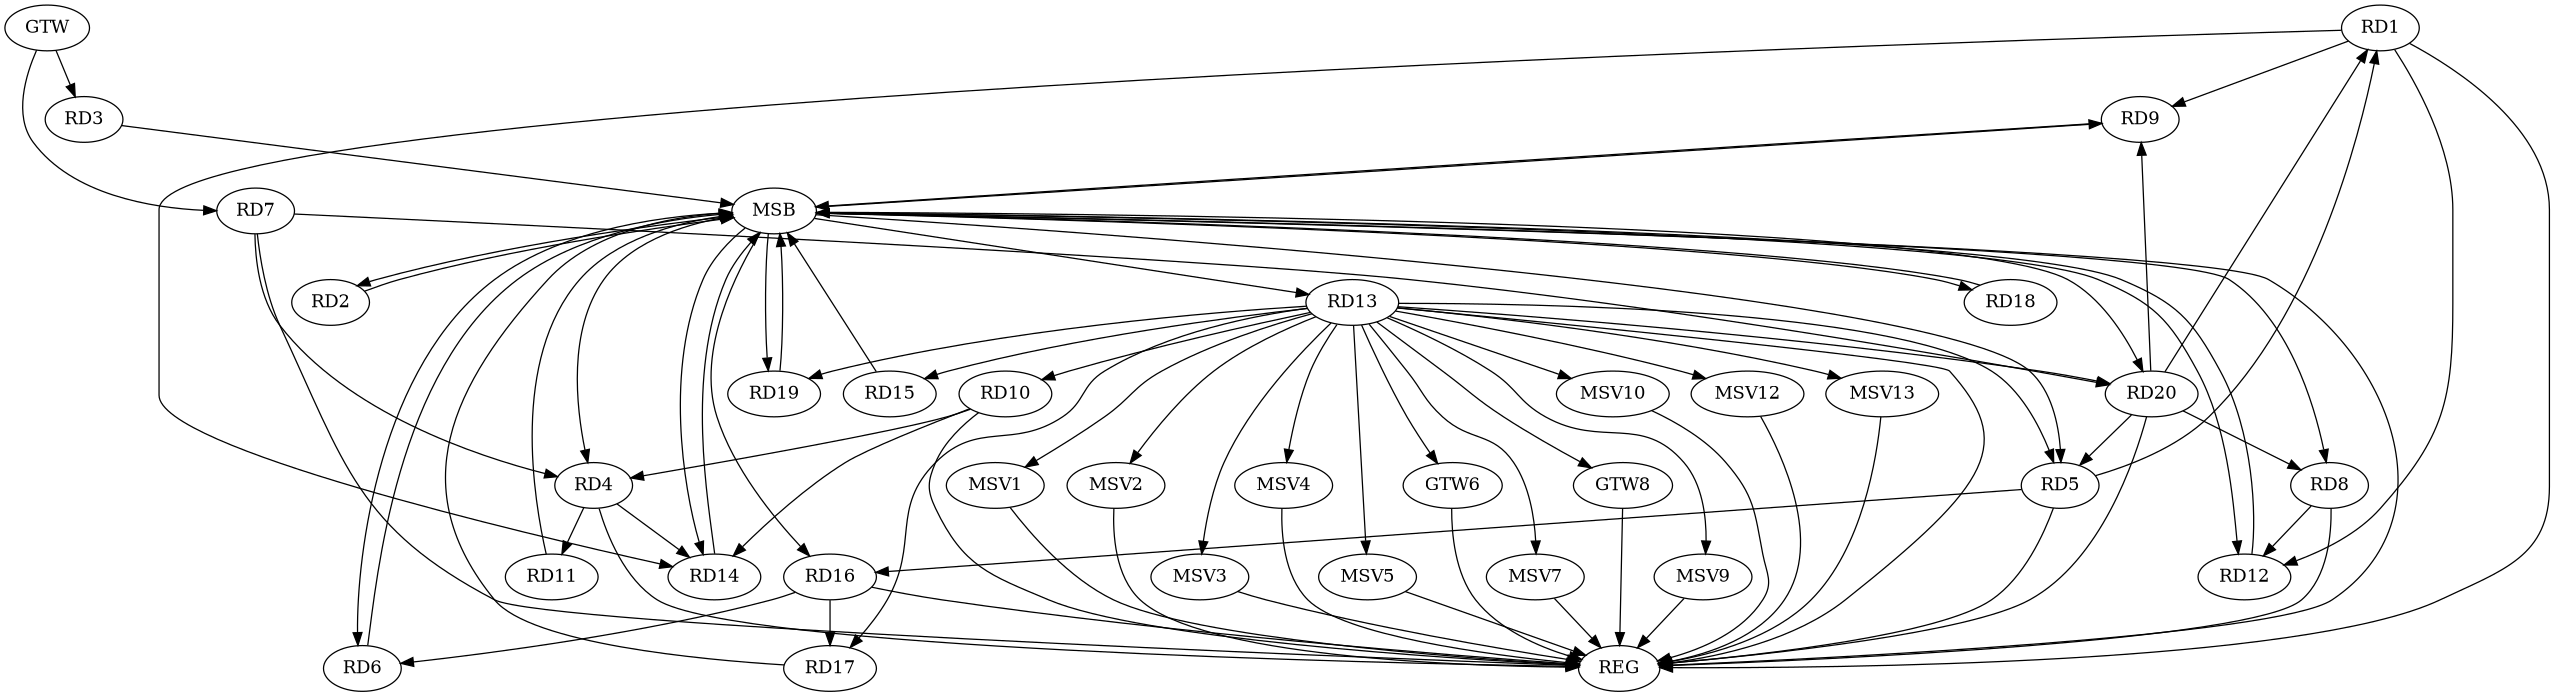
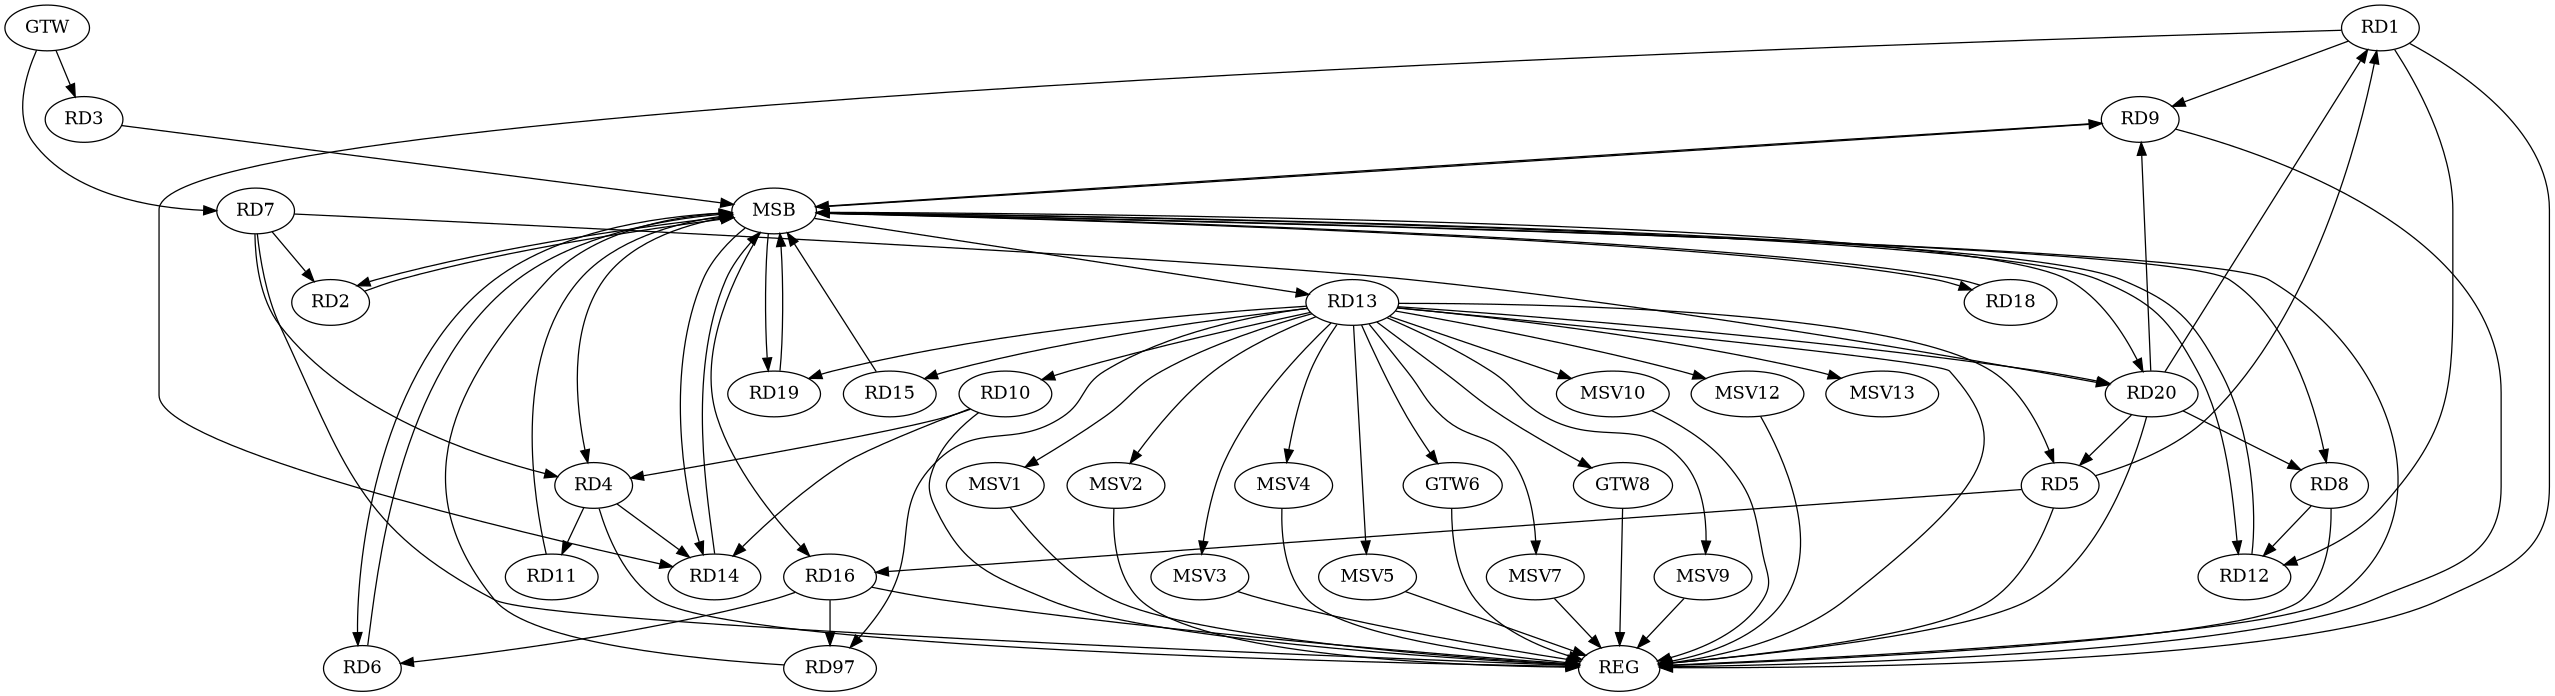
none -> (289, 252)
(1471, 267) -> none
(1825, 583) -> (2383, 596)
(830, 668) -> (830, 668)
